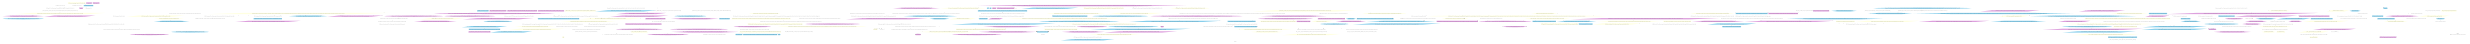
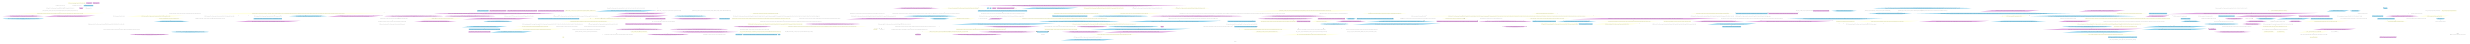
(2338, 11) -> (2338, 11)
(983, 19) -> (983, 19)
